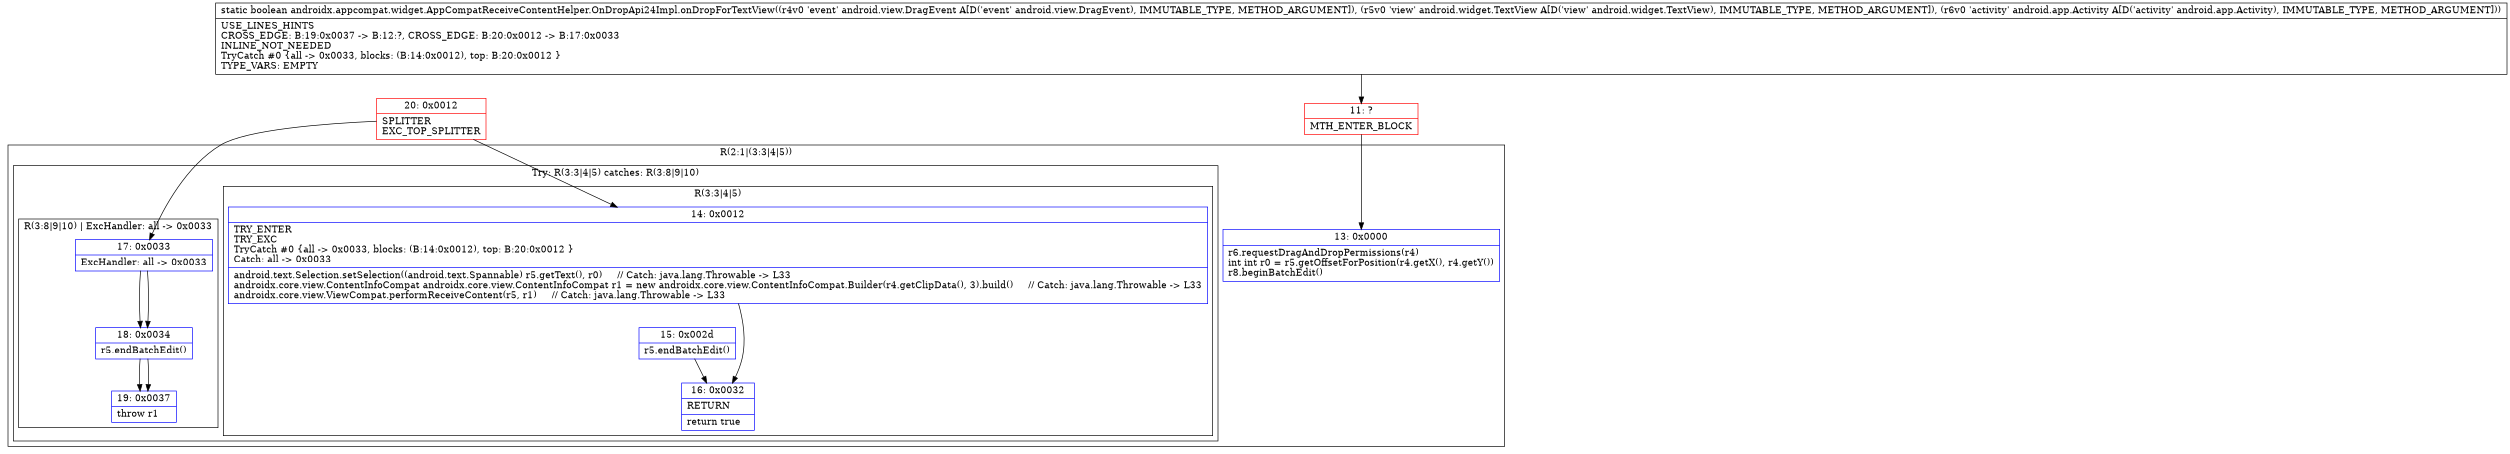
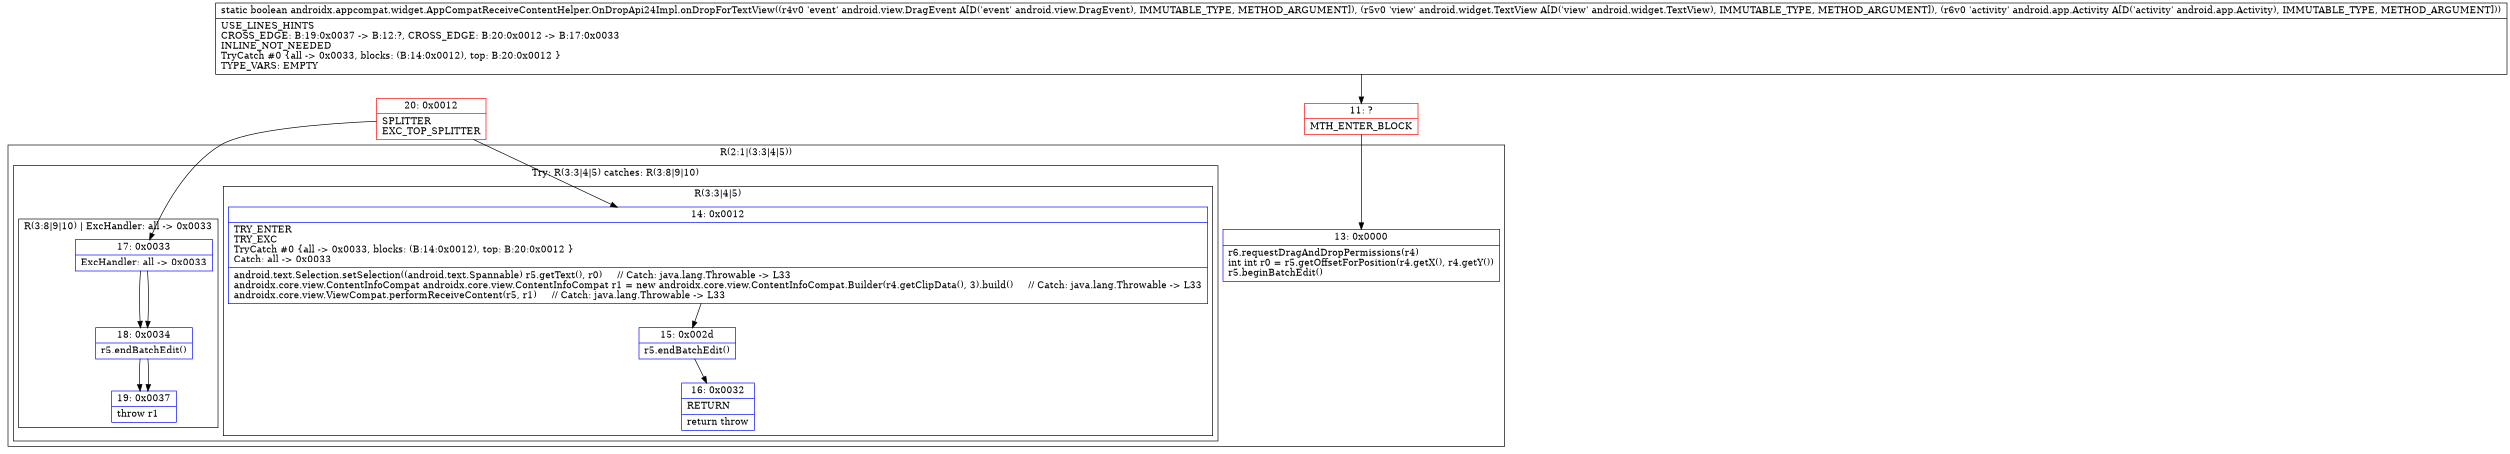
(1276, 273) -> (1276, 273)
(744, 341) -> (698, 312)
(714, 422) -> (718, 422)
